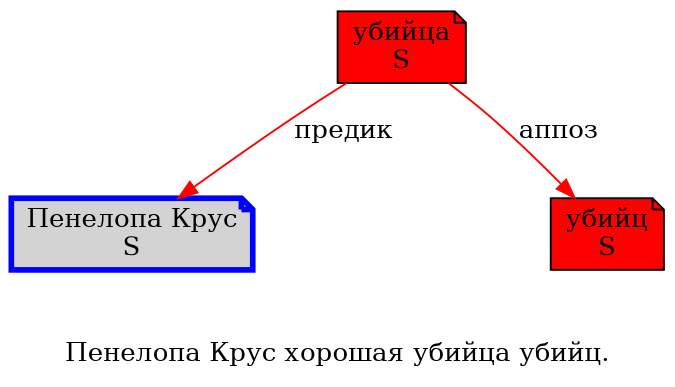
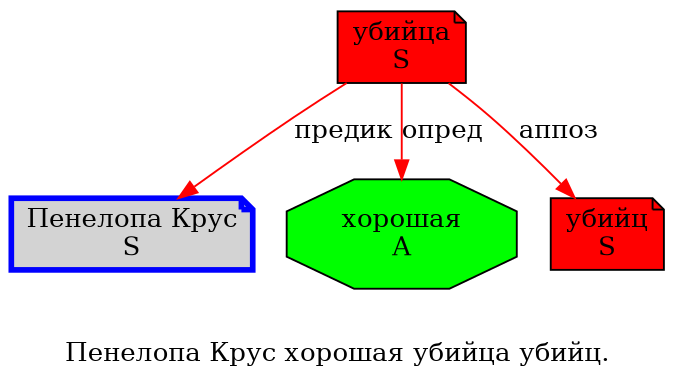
none -> (402, 234)
